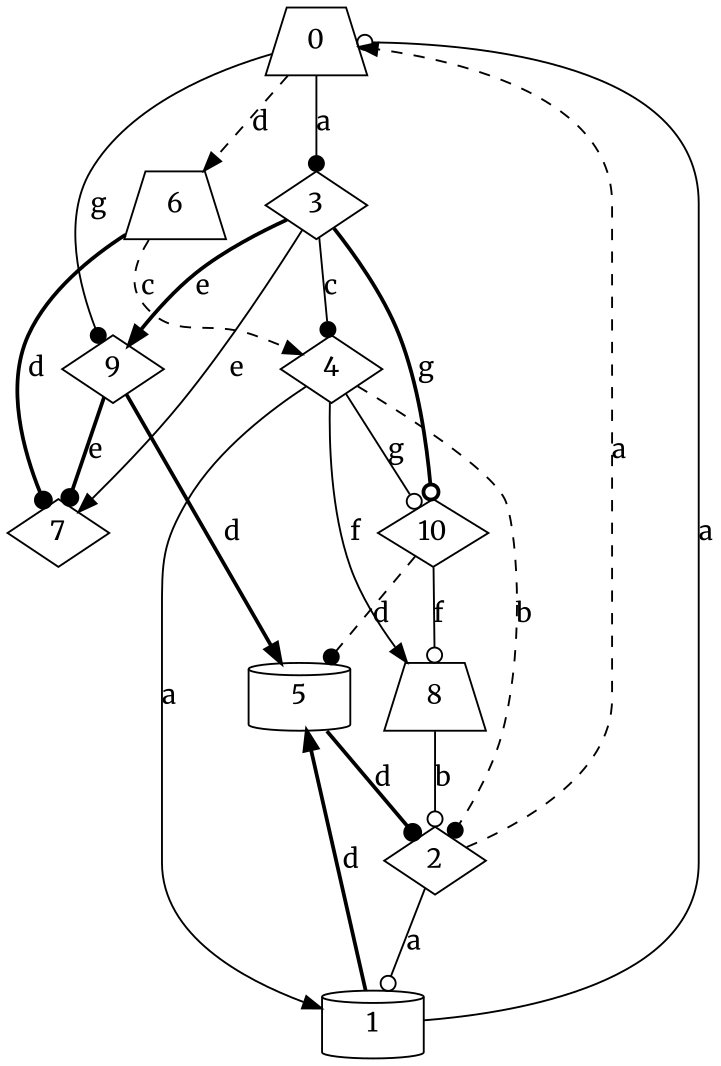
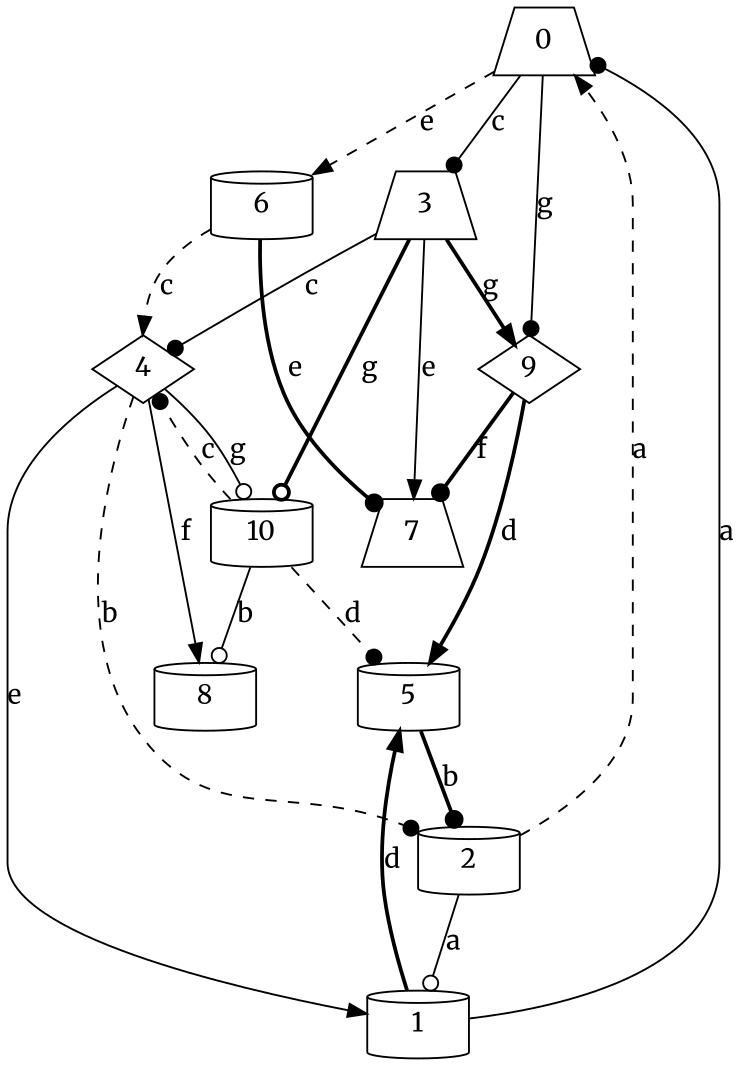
(261, 123) -> (428, 123)
(324, 123) -> (498, 123)
(175, 205) -> (262, 205)
(316, 205) -> (426, 205)
(203, 287) -> (491, 287)
(37, 369) -> (296, 369)
(96, 451) -> (482, 451)
none -> (195, 456)
(699, 506) -> (719, 600)
(58, 533) -> (412, 533)
(433, 533) -> (262, 533)
(439, 615) -> (246, 615)
(170, 697) -> (15, 697)
(435, 697) -> (205, 697)
(435, 771) -> none
(383, 779) -> (451, 779)
(435, 861) -> (469, 861)
